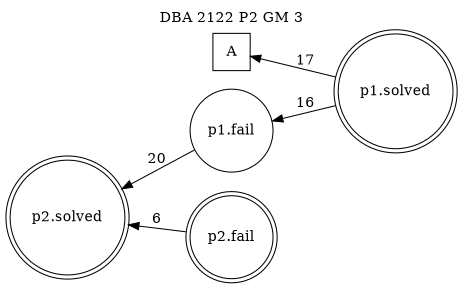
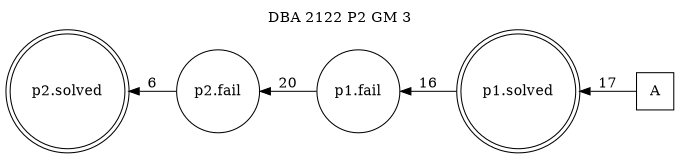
(298, 68) -> (613, 91)
(163, 167) -> (294, 91)
(232, 237) -> (218, 91)
